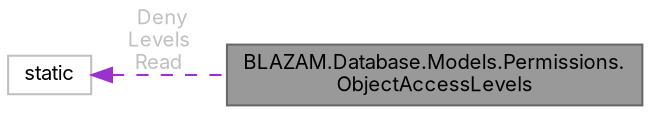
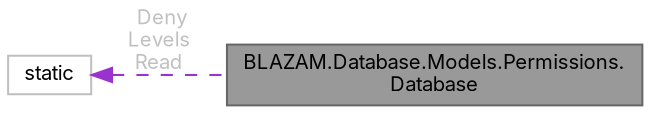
(435, 75) -> (435, 75)
